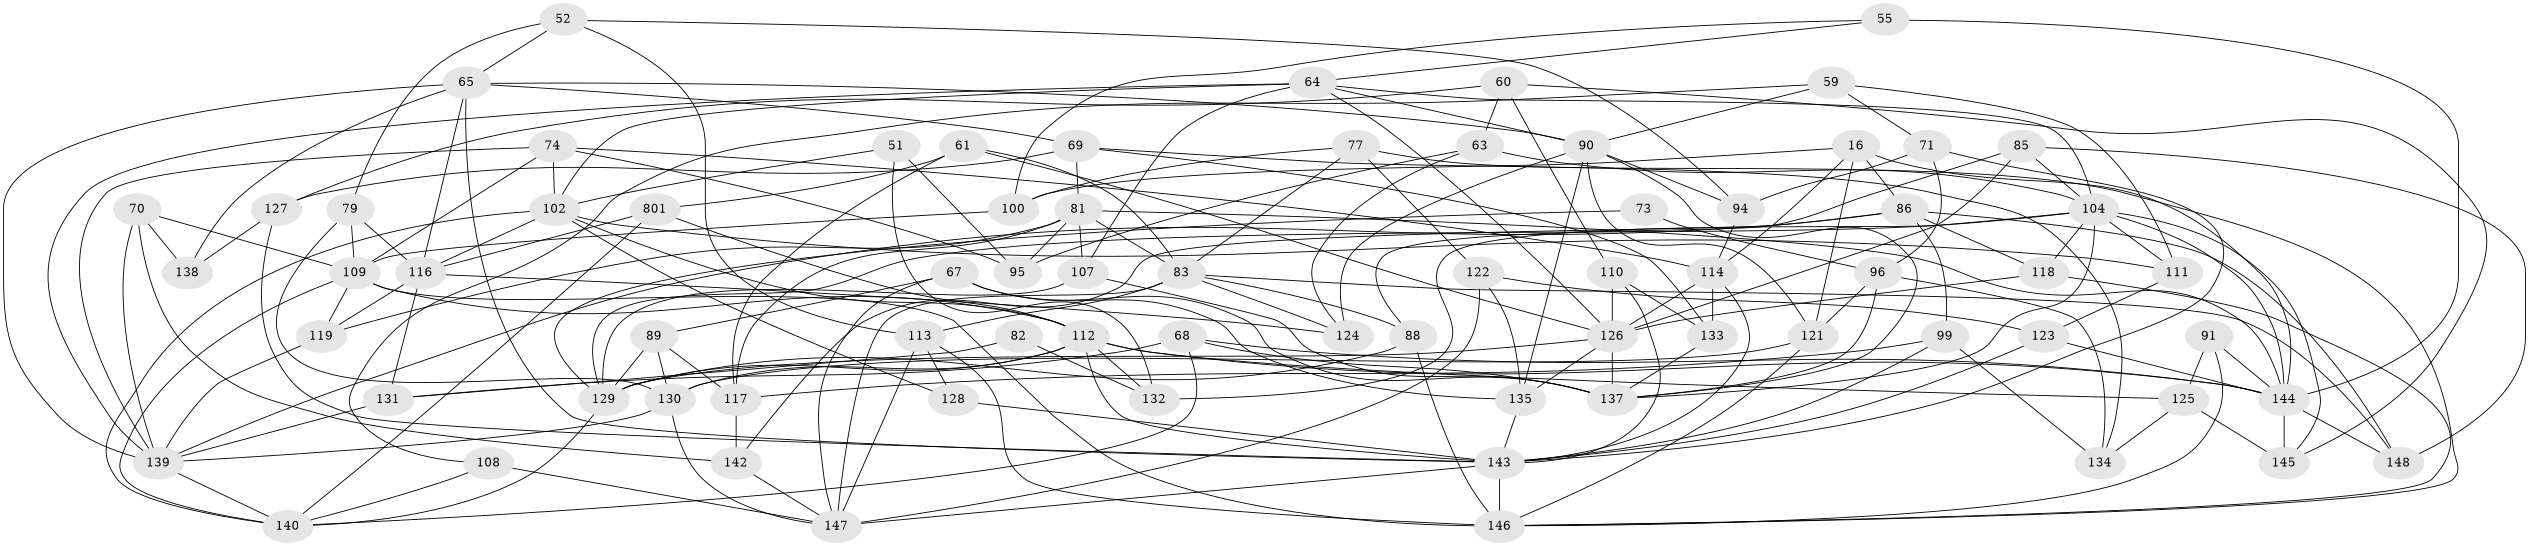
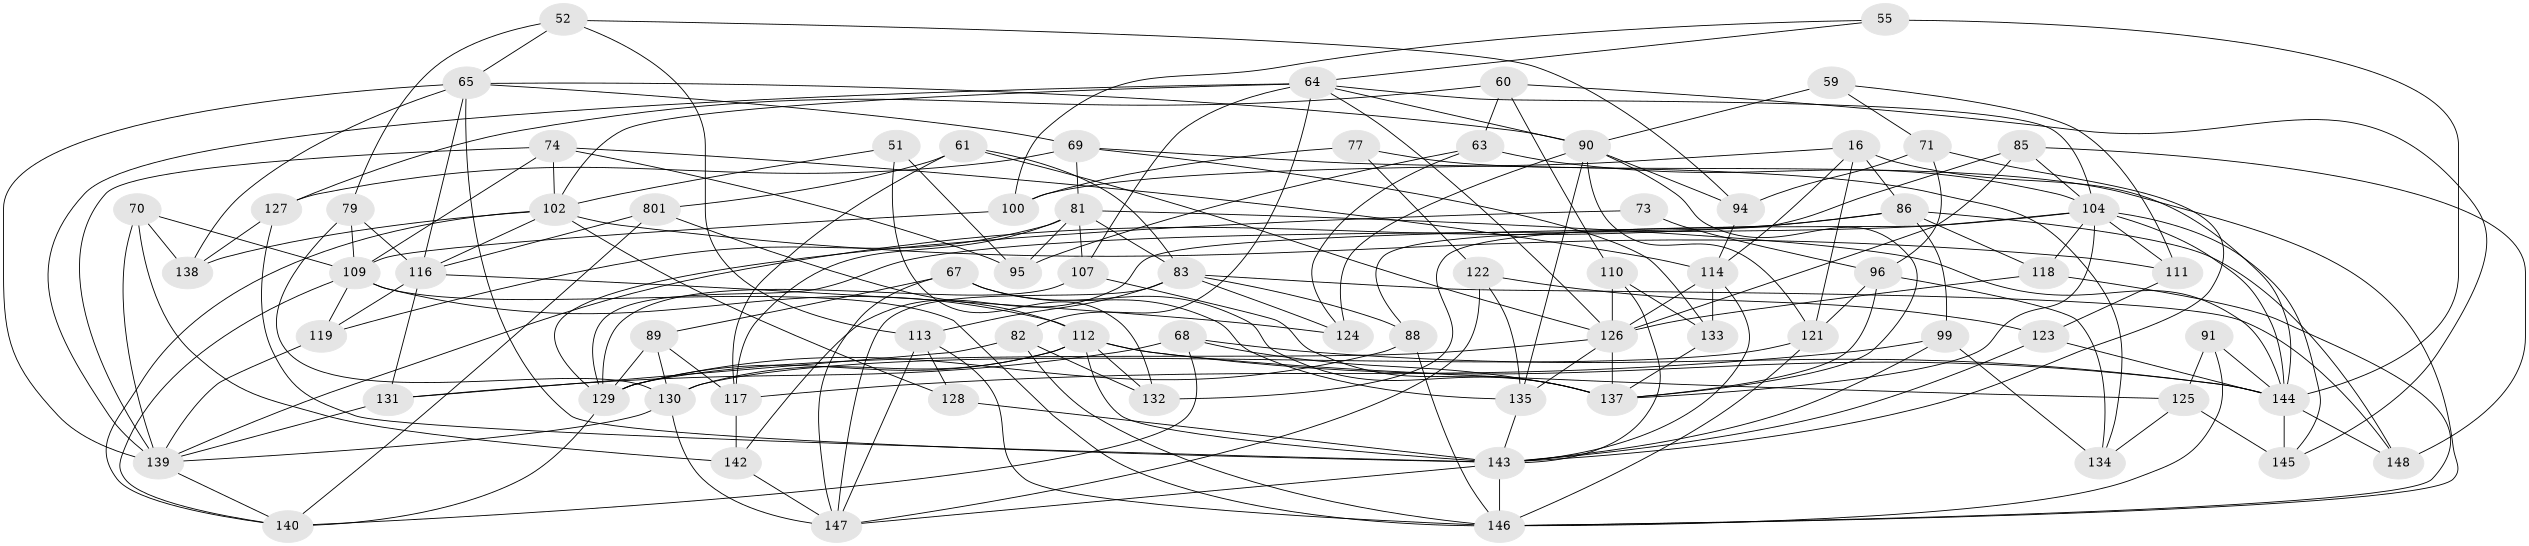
(1283, 199) -> none
none -> (1233, 270)
(754, 281) -> (359, 230)
(489, 463) -> none
none -> (1234, 476)
